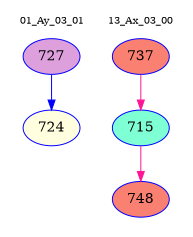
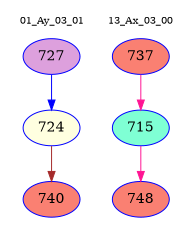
none -> (52, 199)
